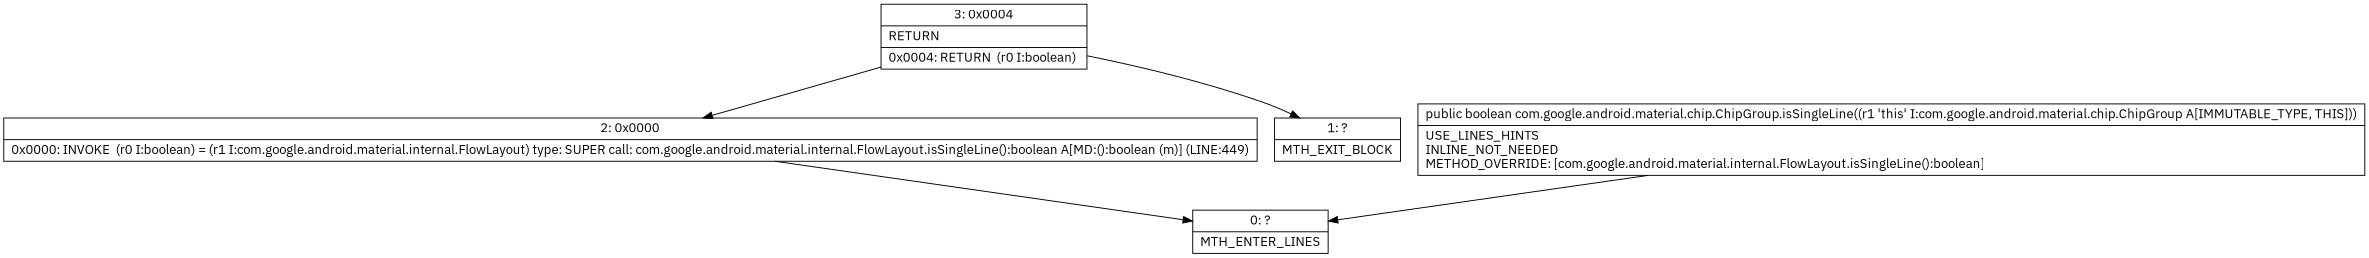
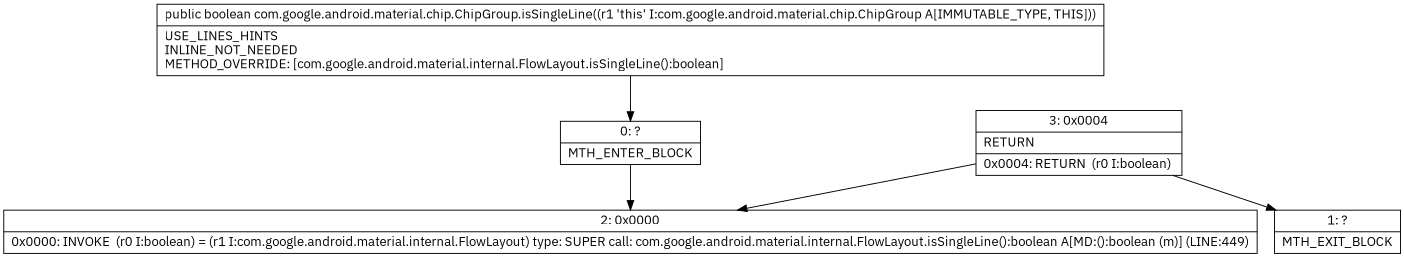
(979, 191) -> (630, 183)
(1260, 242) -> (630, 153)
